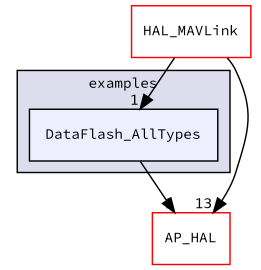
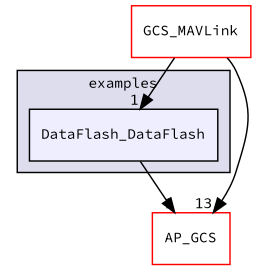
(191, 32) -> (191, 32)
(124, 135) -> (124, 135)
(191, 239) -> (191, 239)
